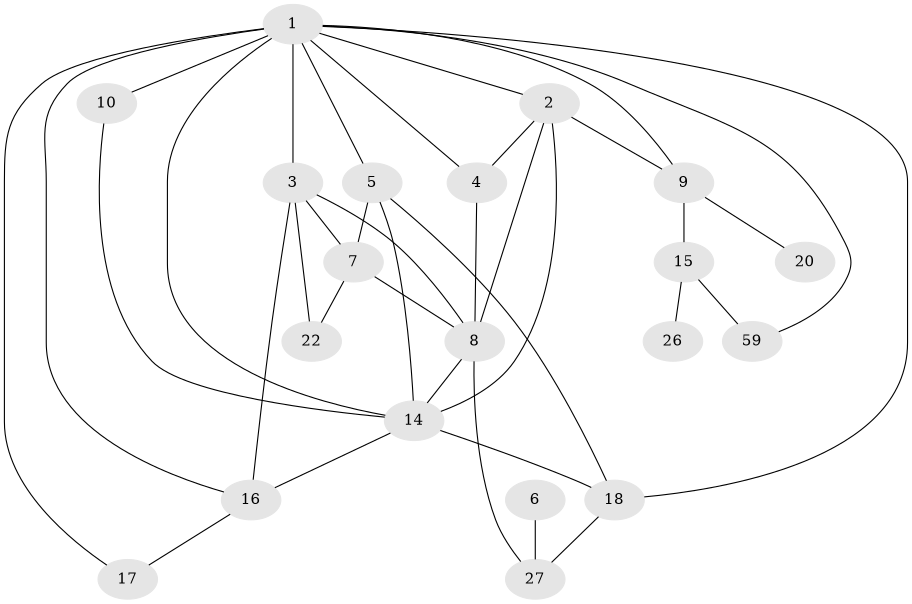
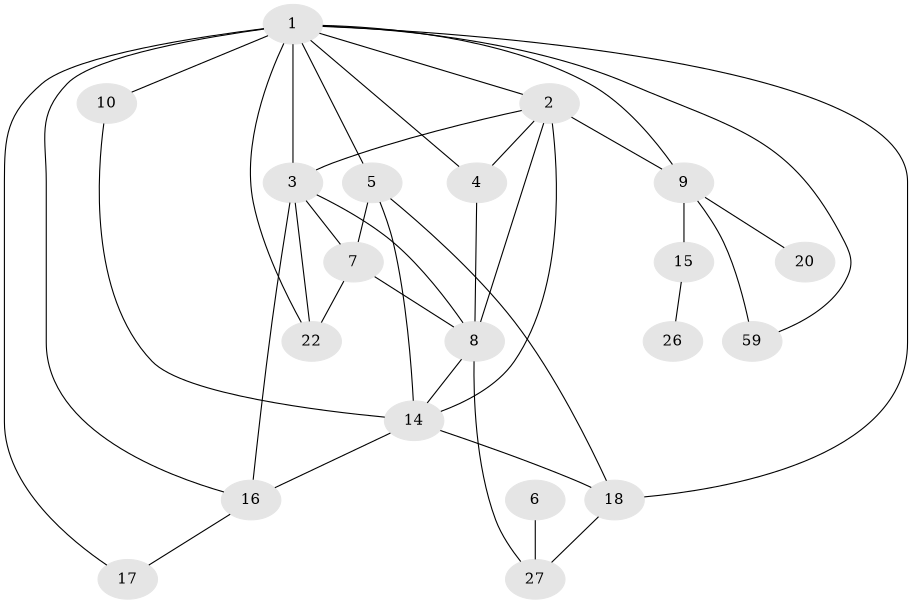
none -> (413, 138)
(169, 273) -> (251, 185)
(718, 302) -> (730, 258)
